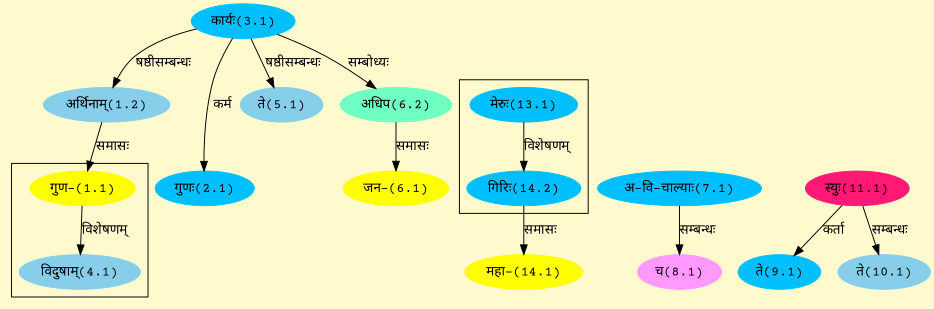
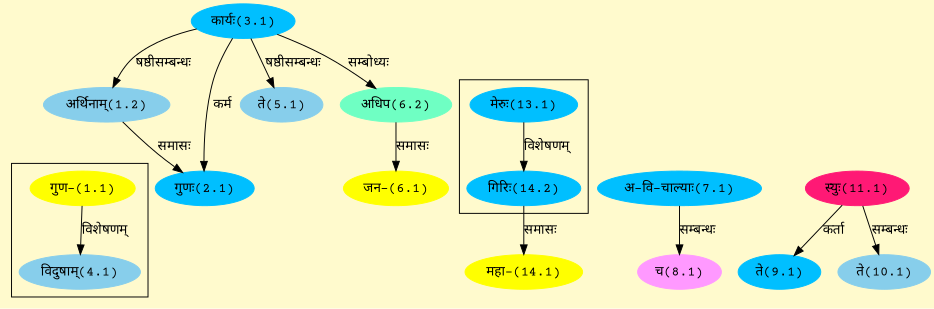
(96, 142) -> (148, 145)
